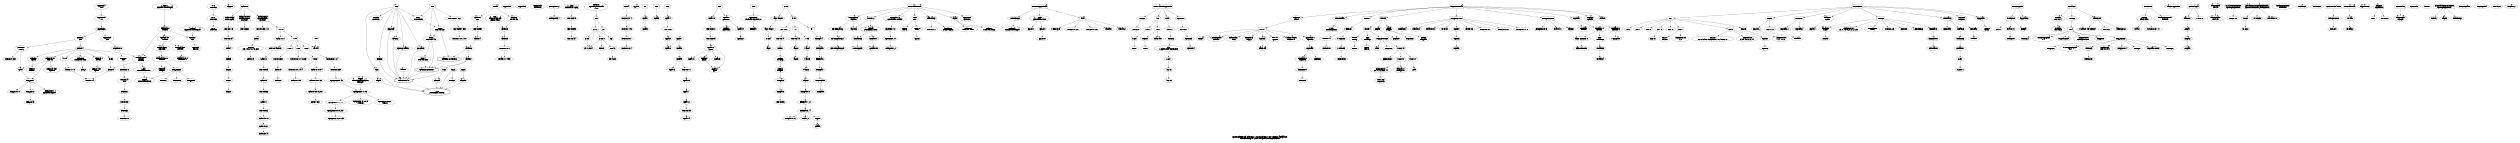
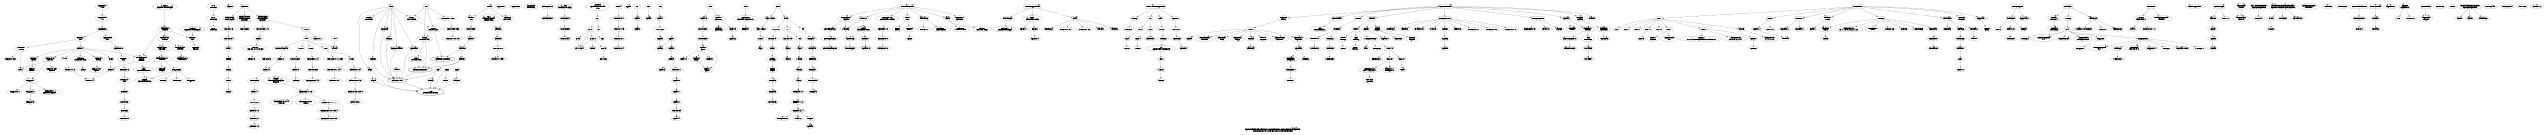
(264, 64) -> (274, 64)
